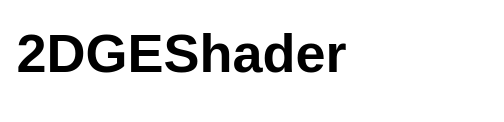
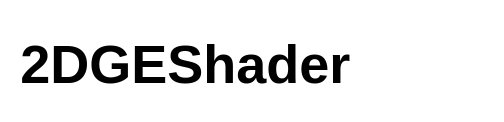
(252, 60) -> (255, 72)
